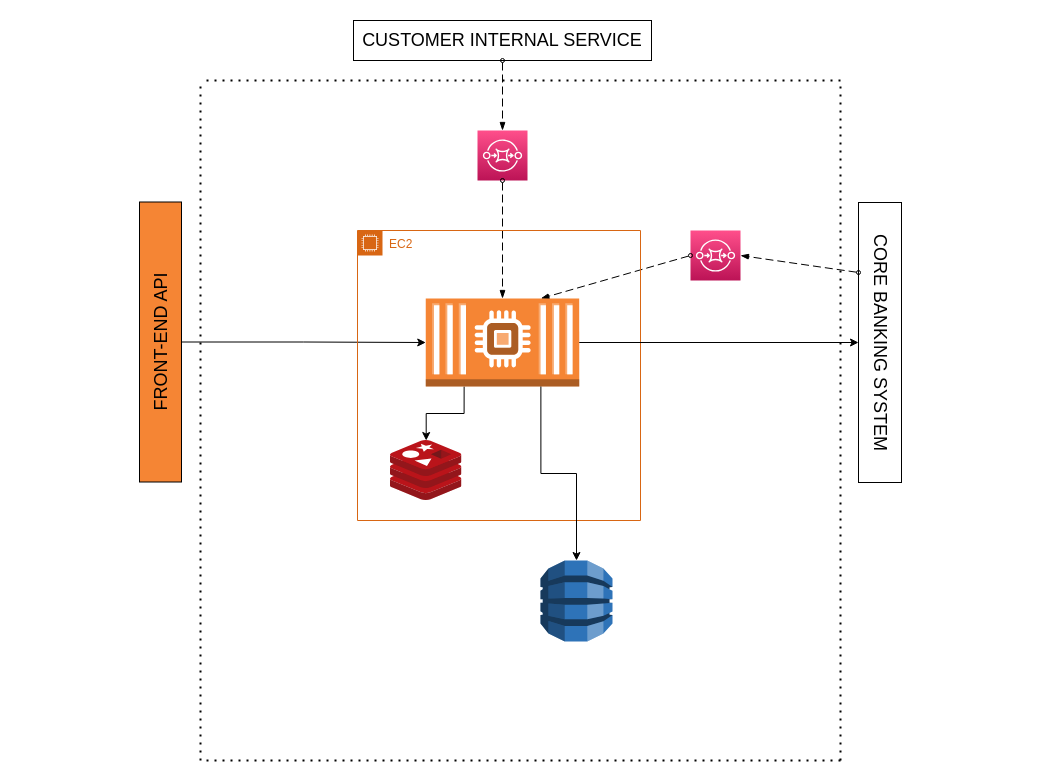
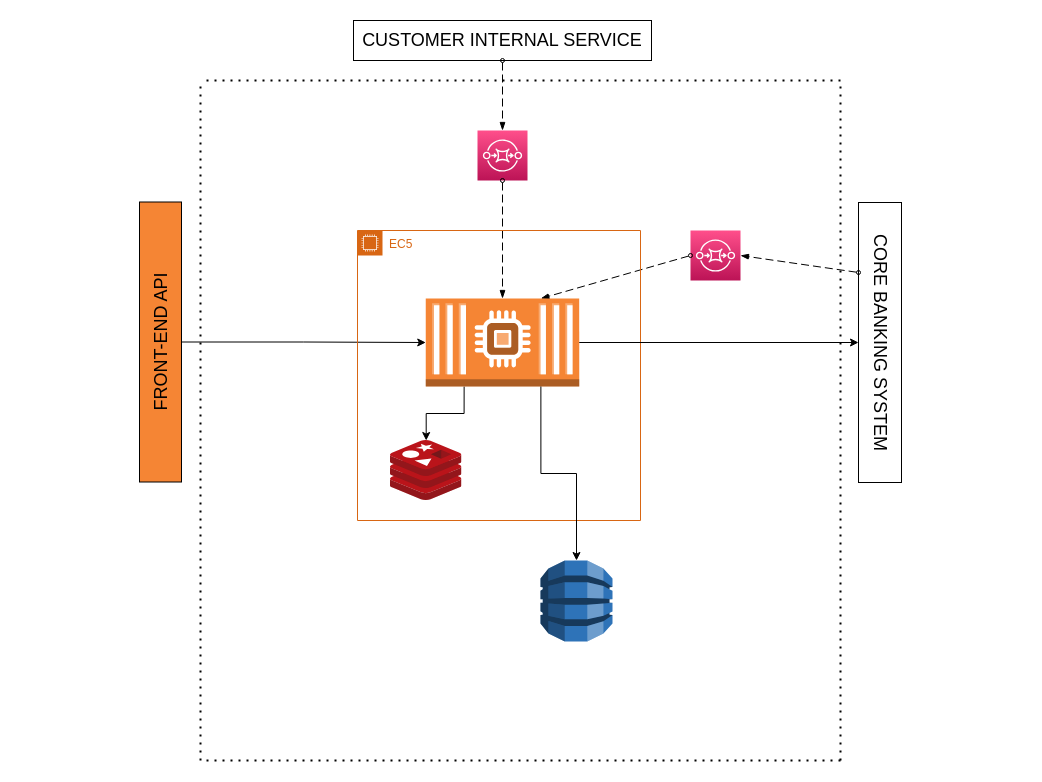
(400, 245) -> (400, 245)
